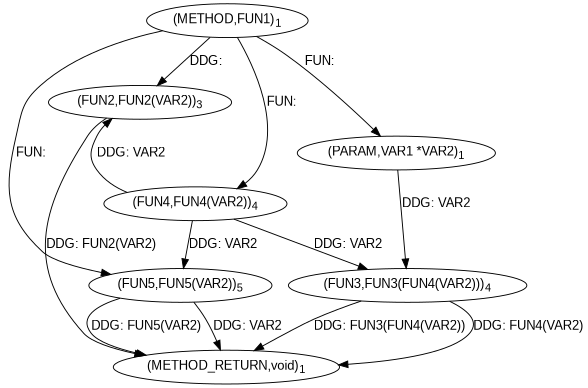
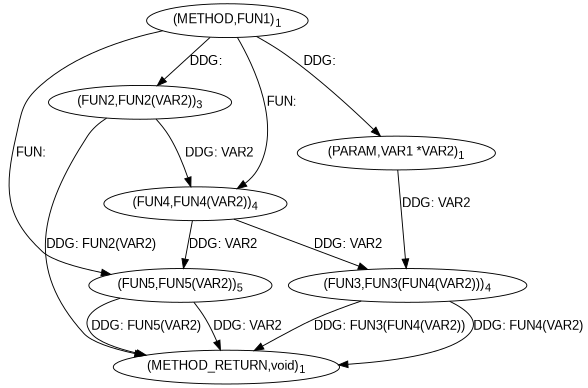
(322, 61) -> (322, 61)
(94, 165) -> (175, 147)
